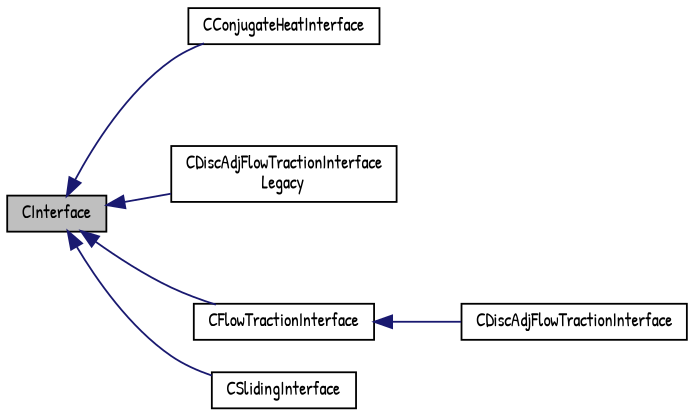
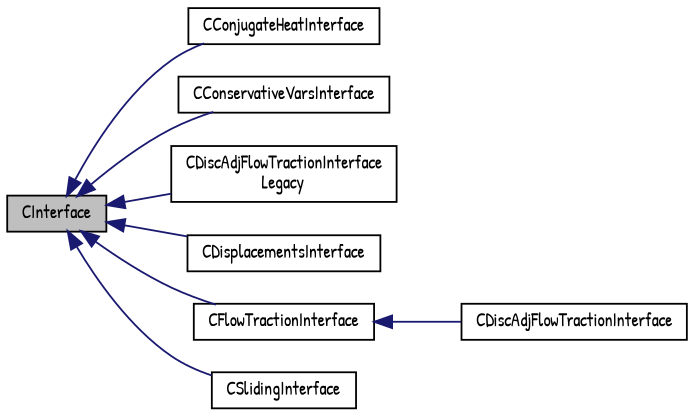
none -> (284, 95)
none -> (284, 253)
